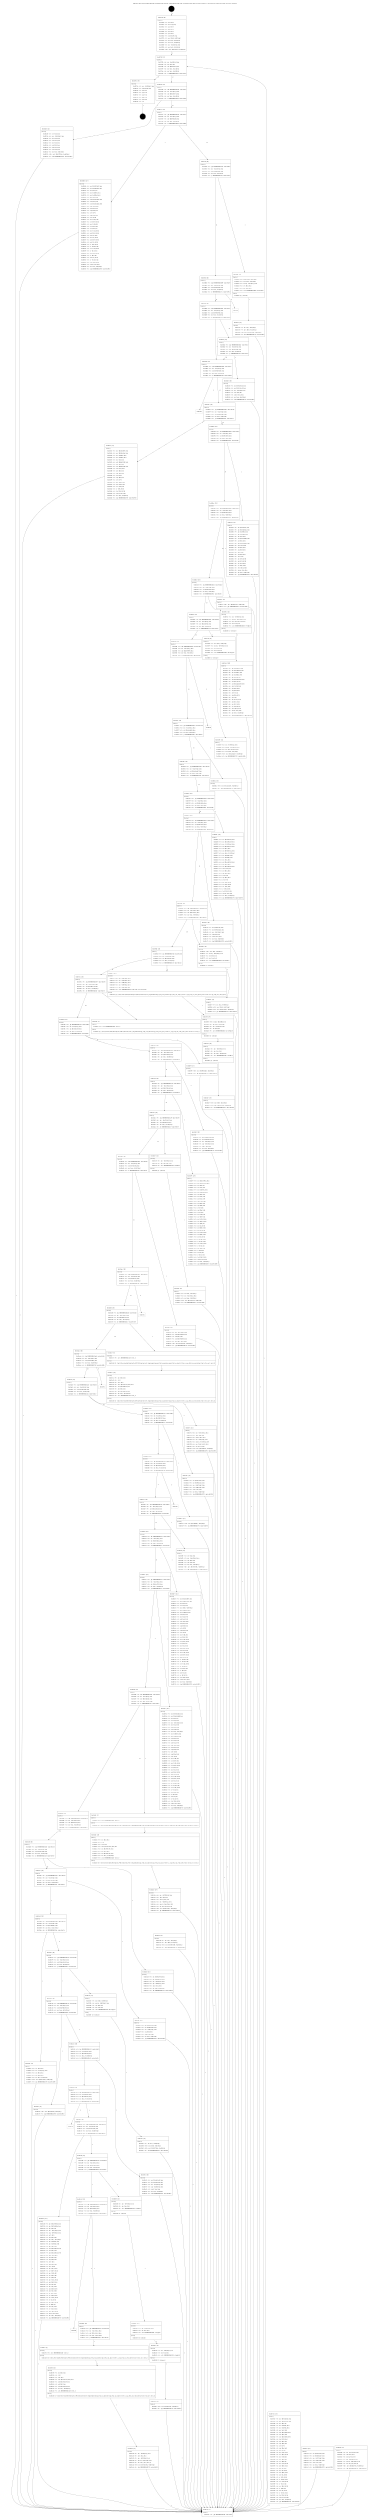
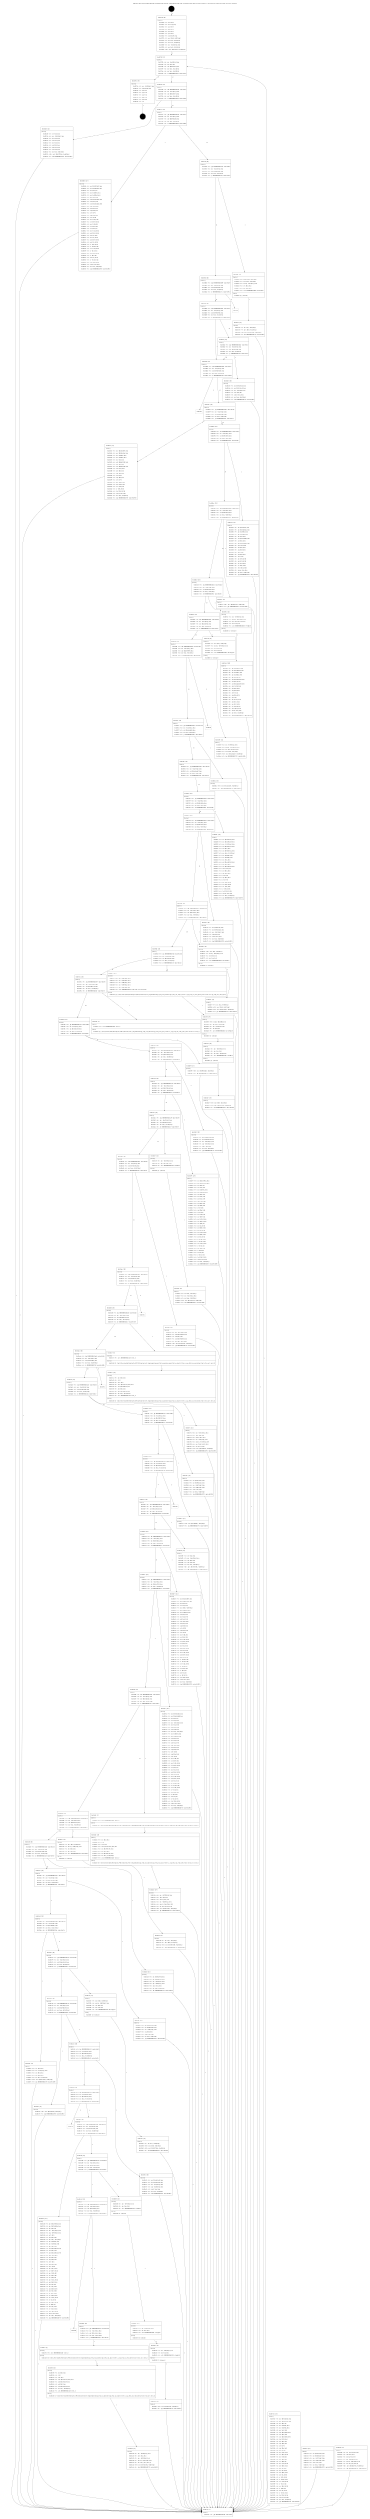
none -> (73, 1849)
